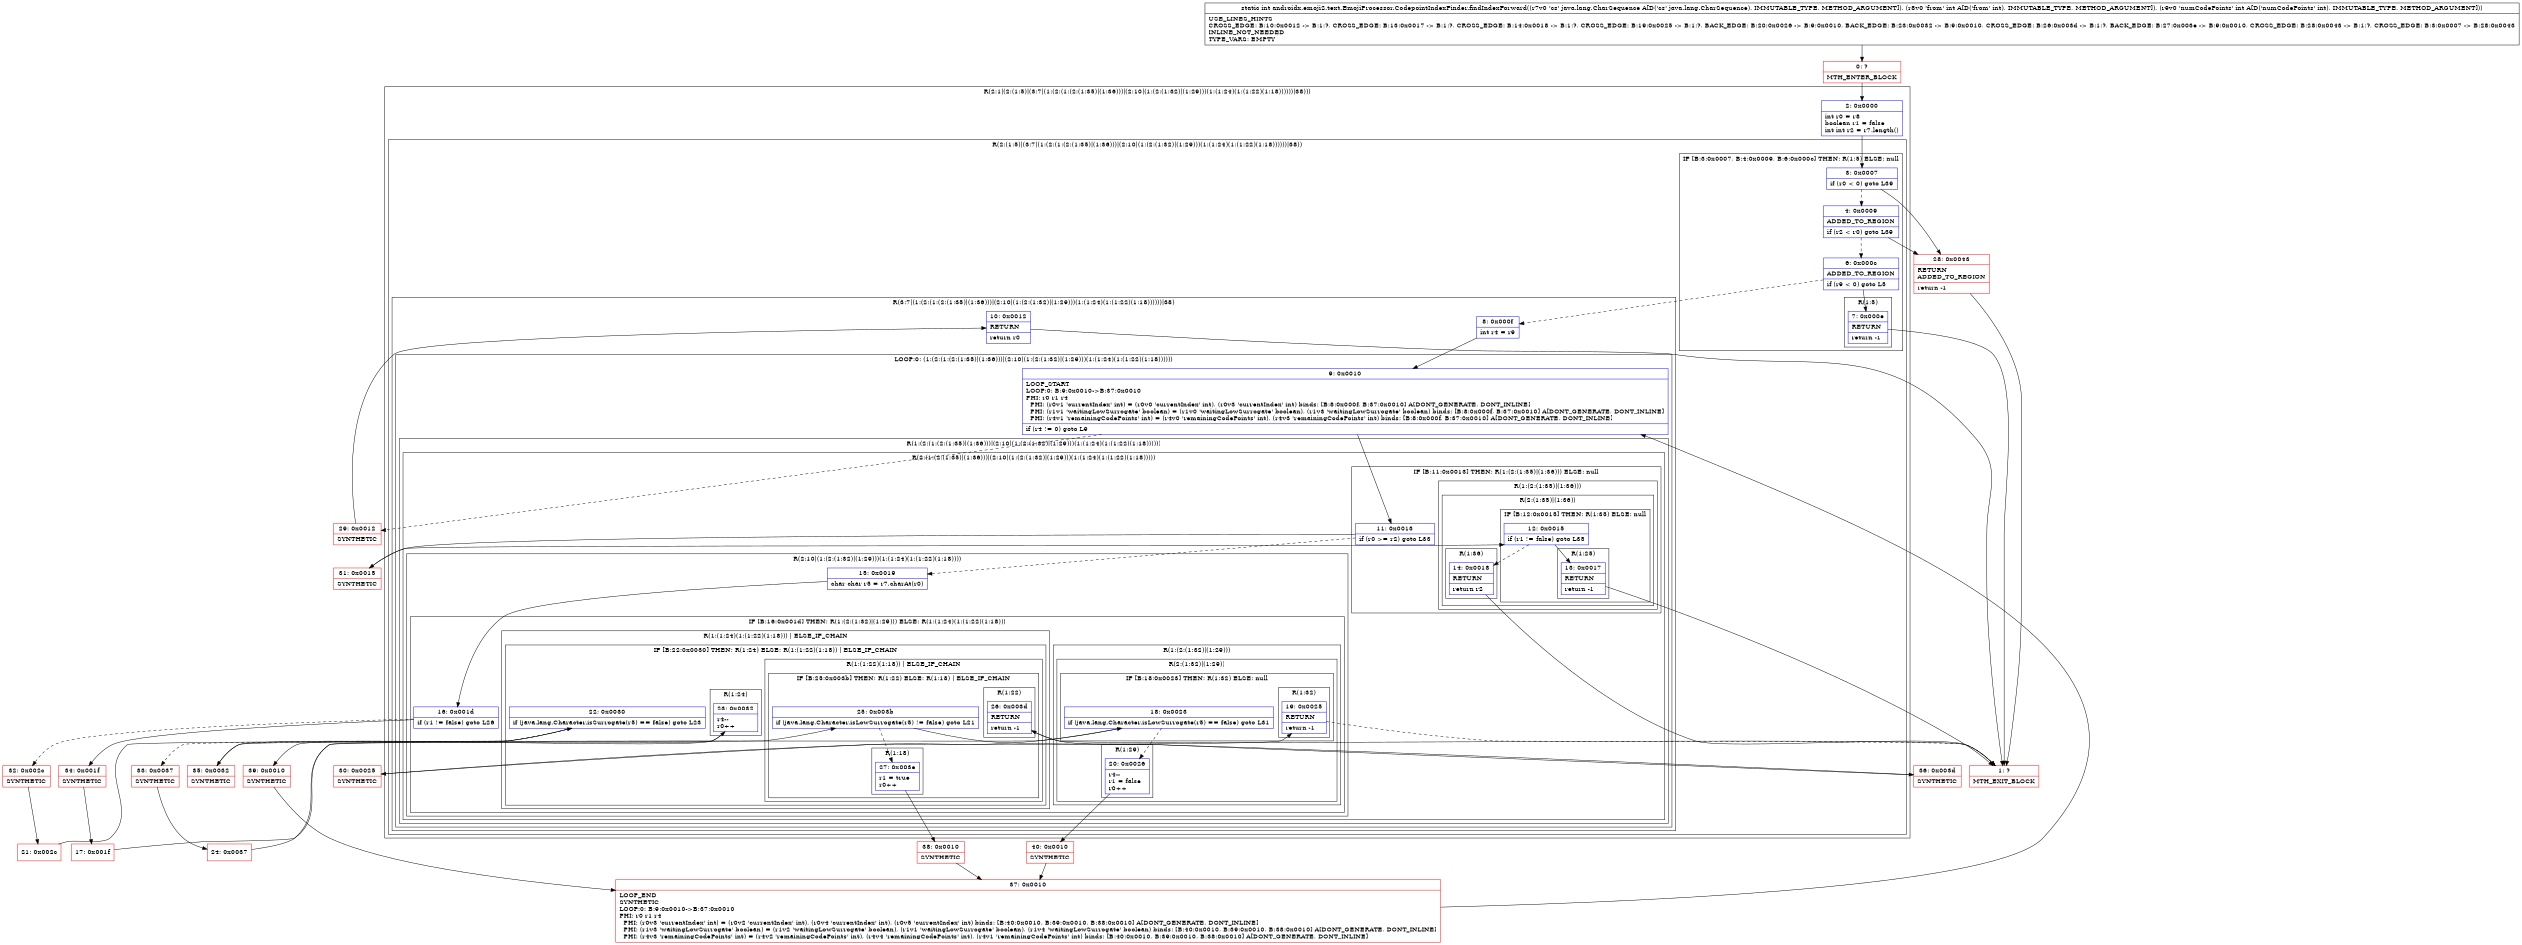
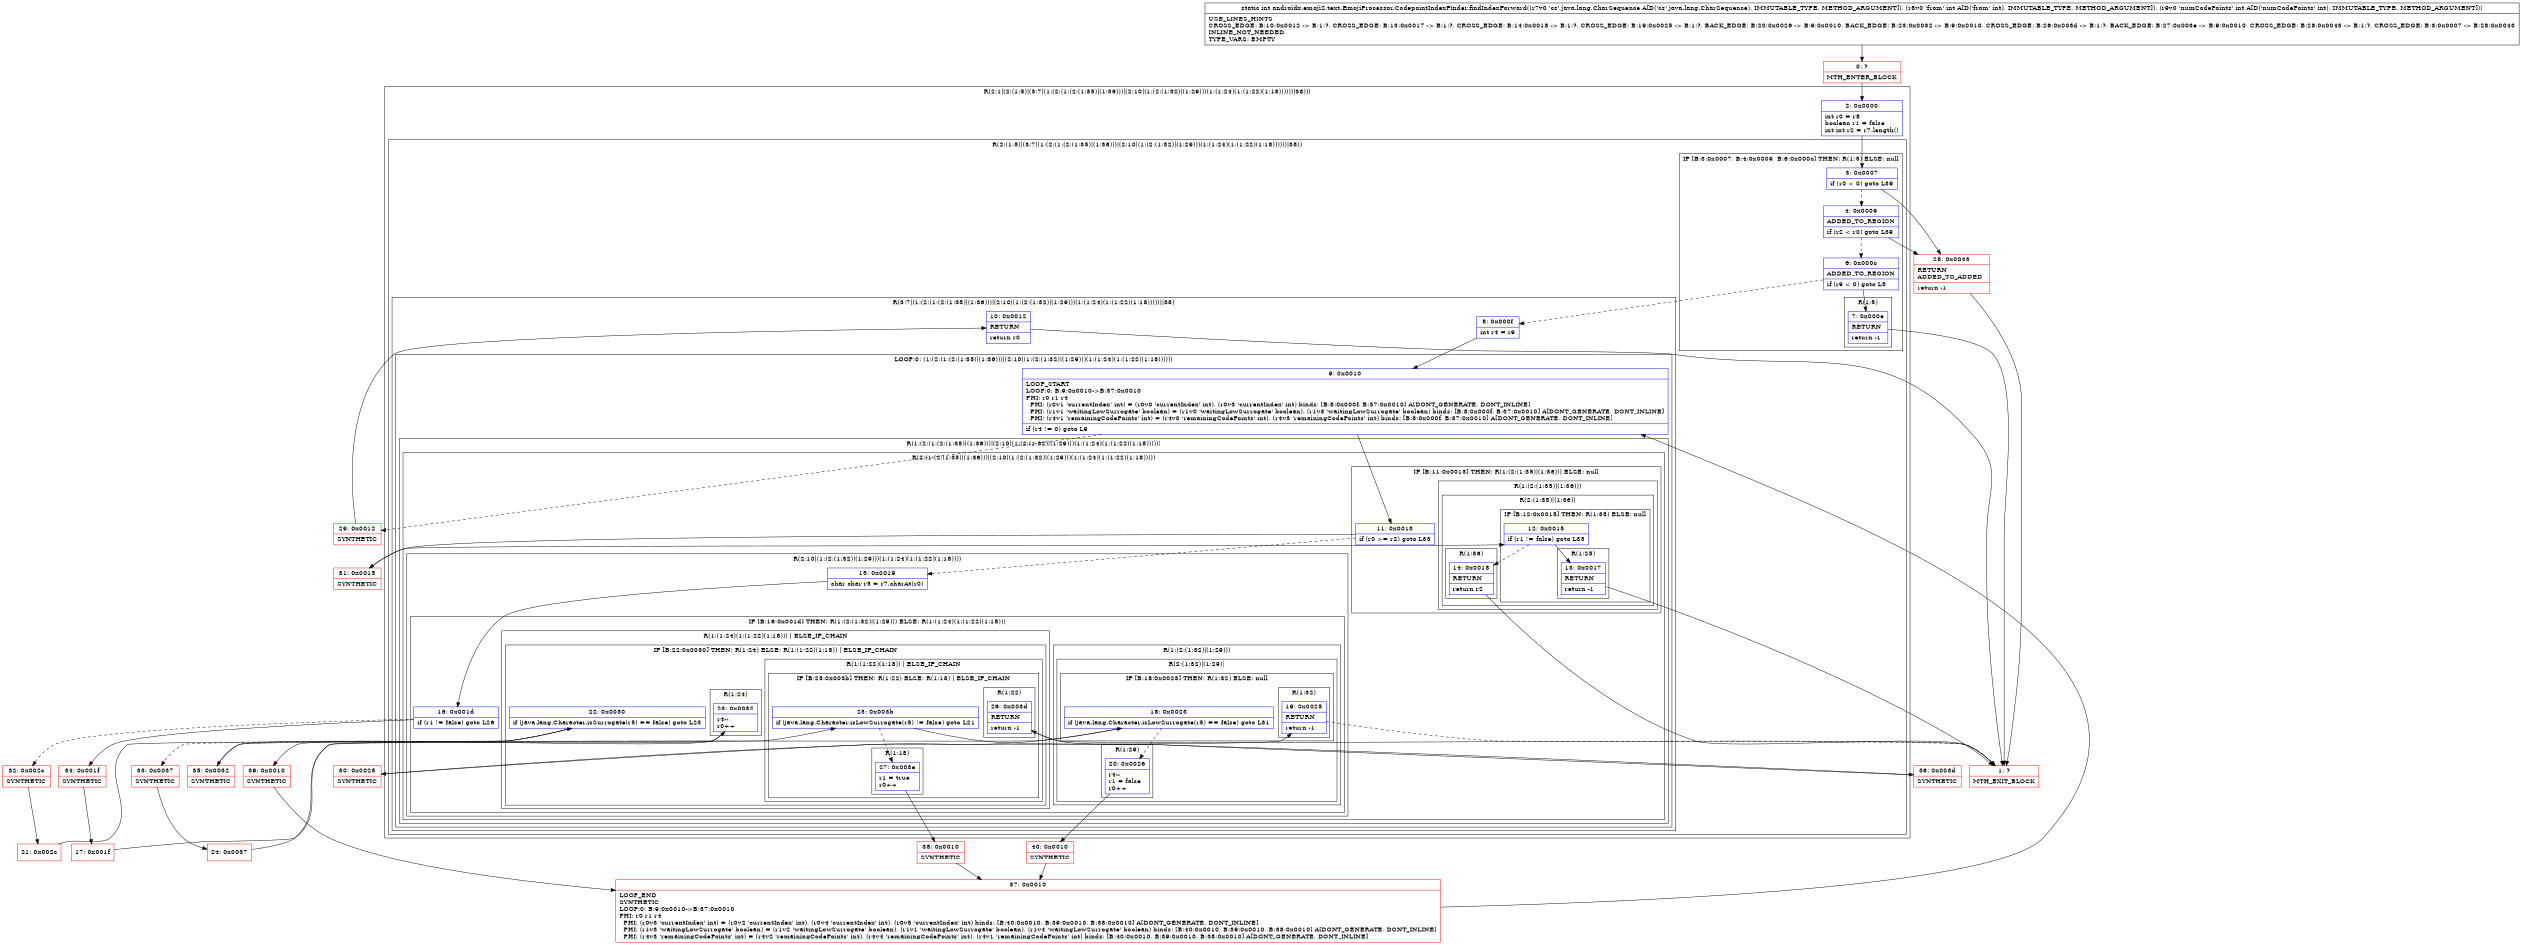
(1952, 277) -> (1950, 277)
